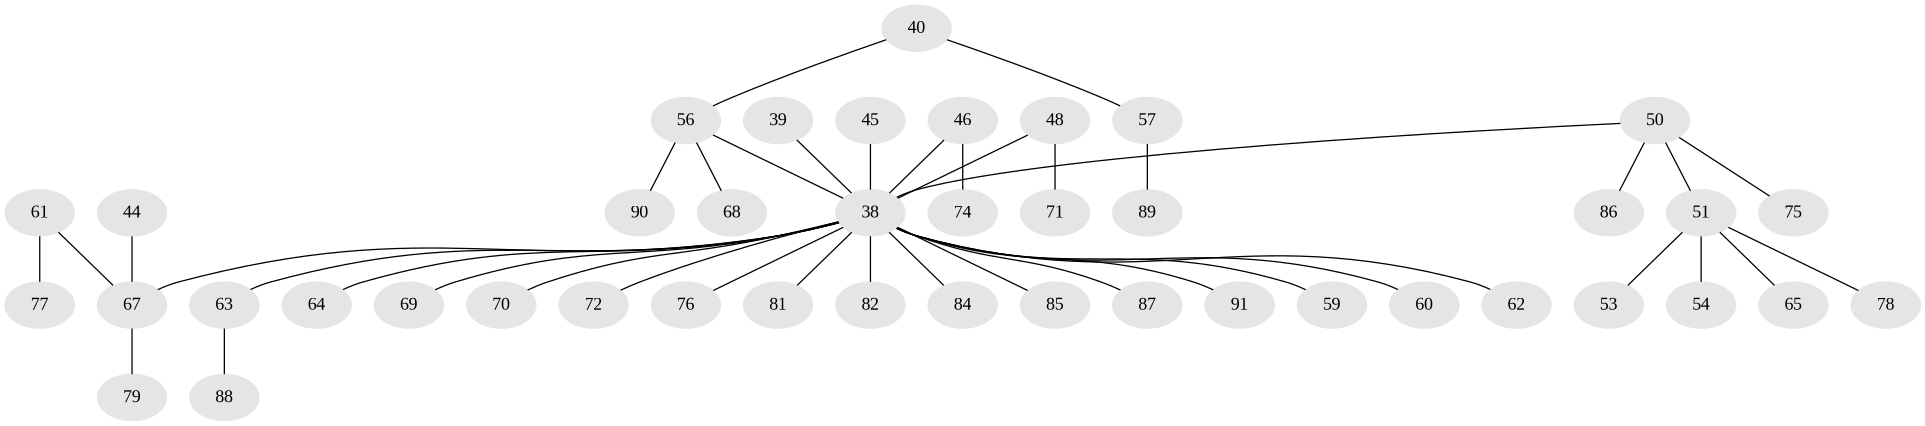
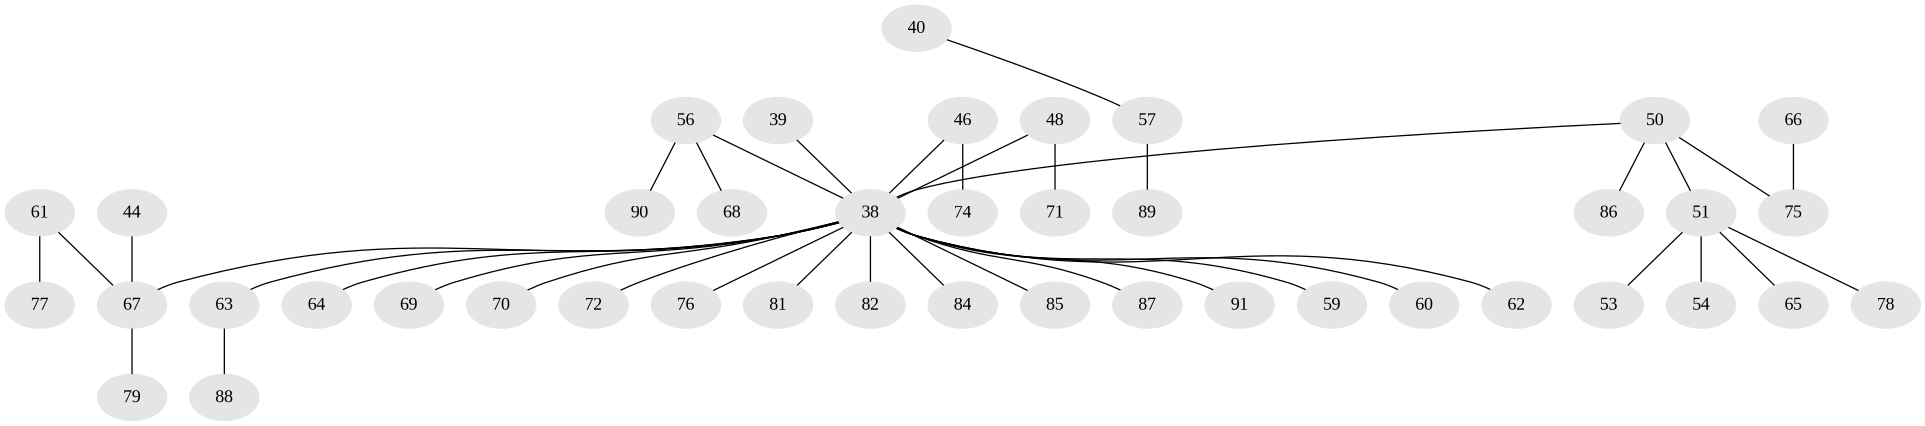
(799, 71) -> none
(870, 121) -> none
none -> (1793, 121)
